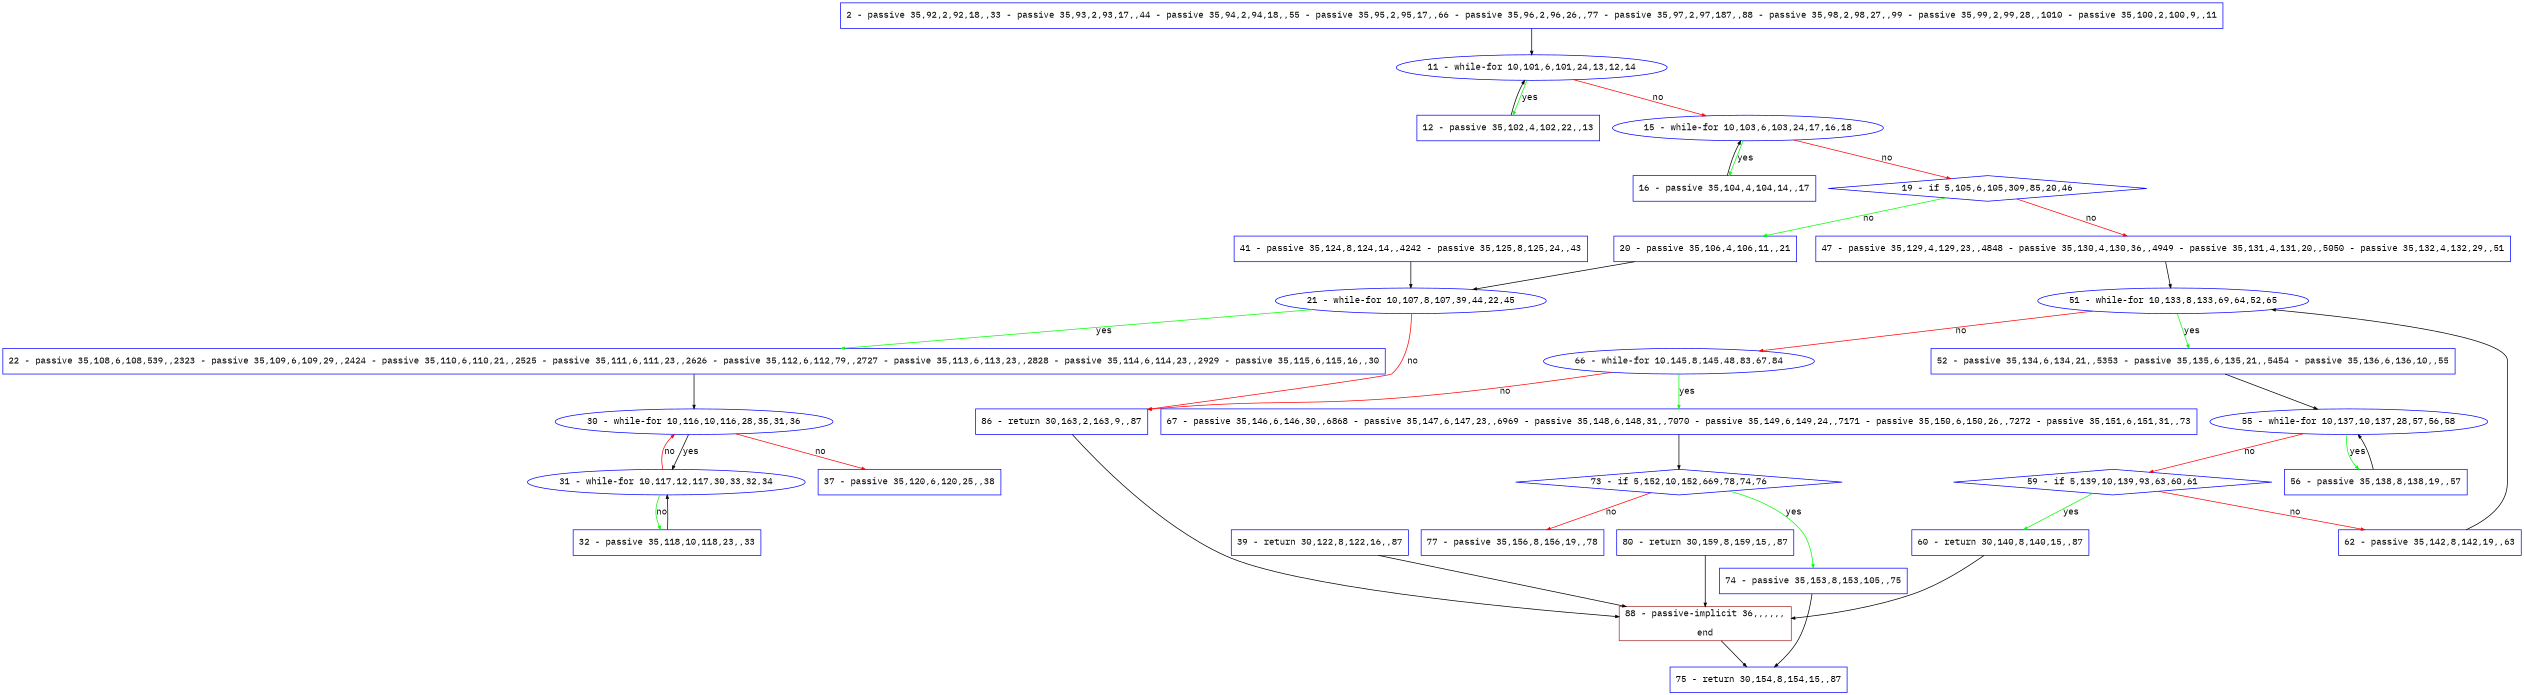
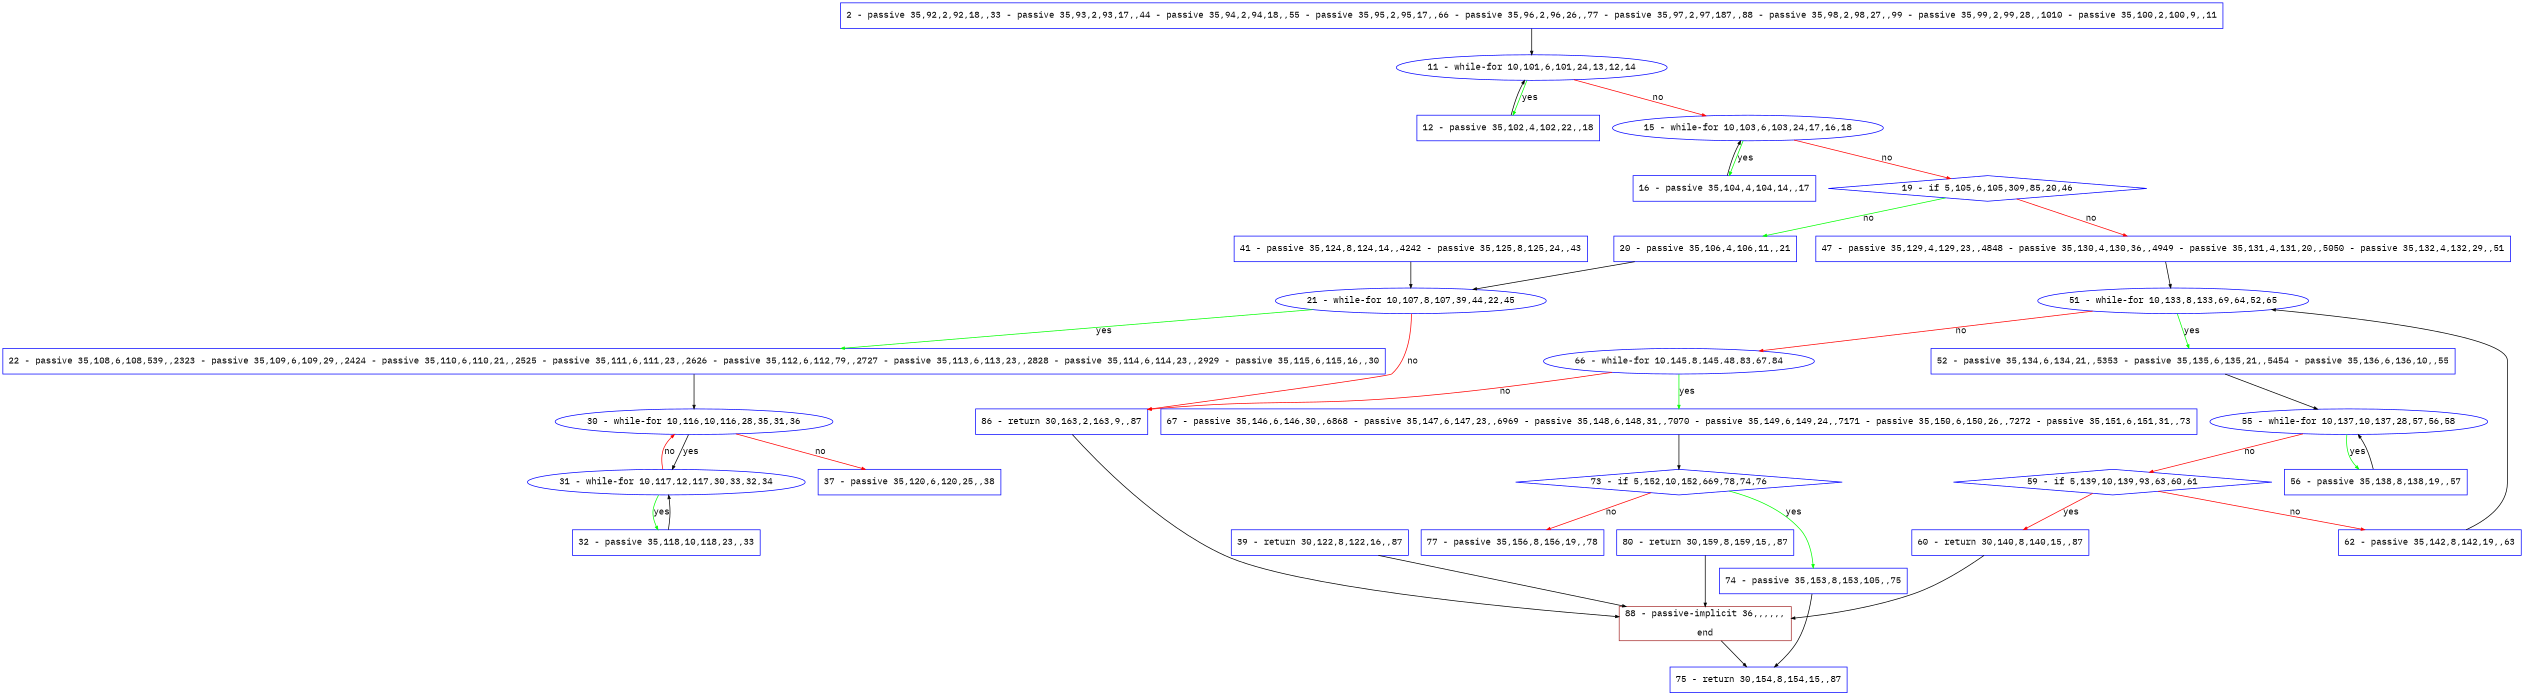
(1508, 128) -> (1508, 128)
(2060, 511) -> (2060, 511)
(662, 512) -> (662, 512)
